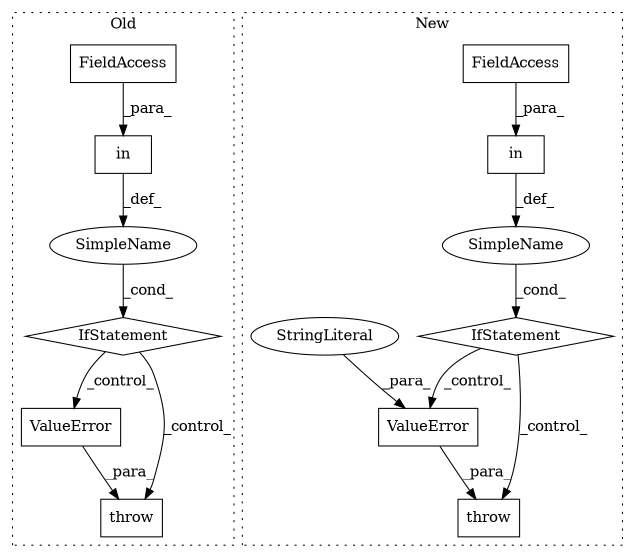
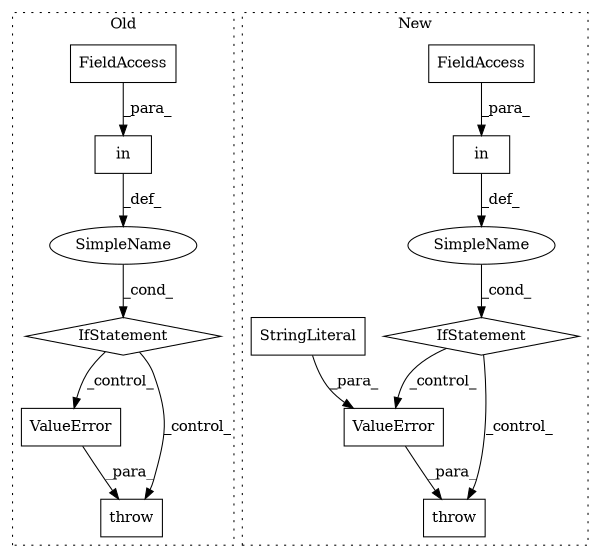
(325, 336) -> (308, 336)
